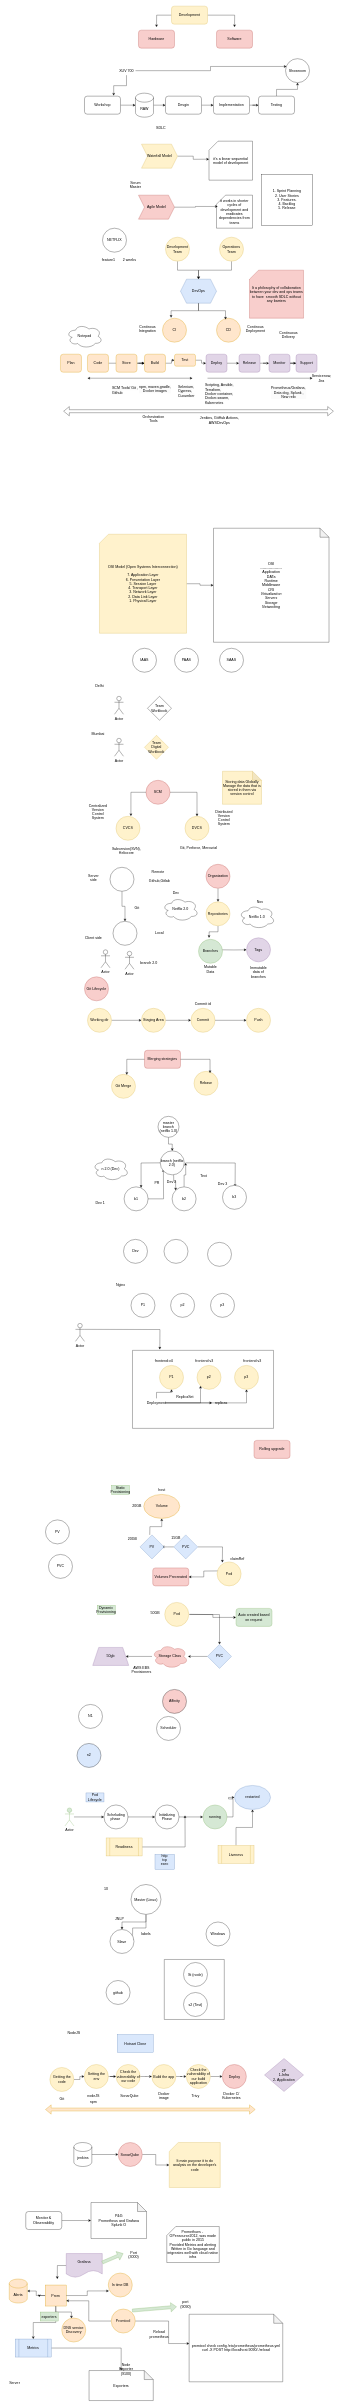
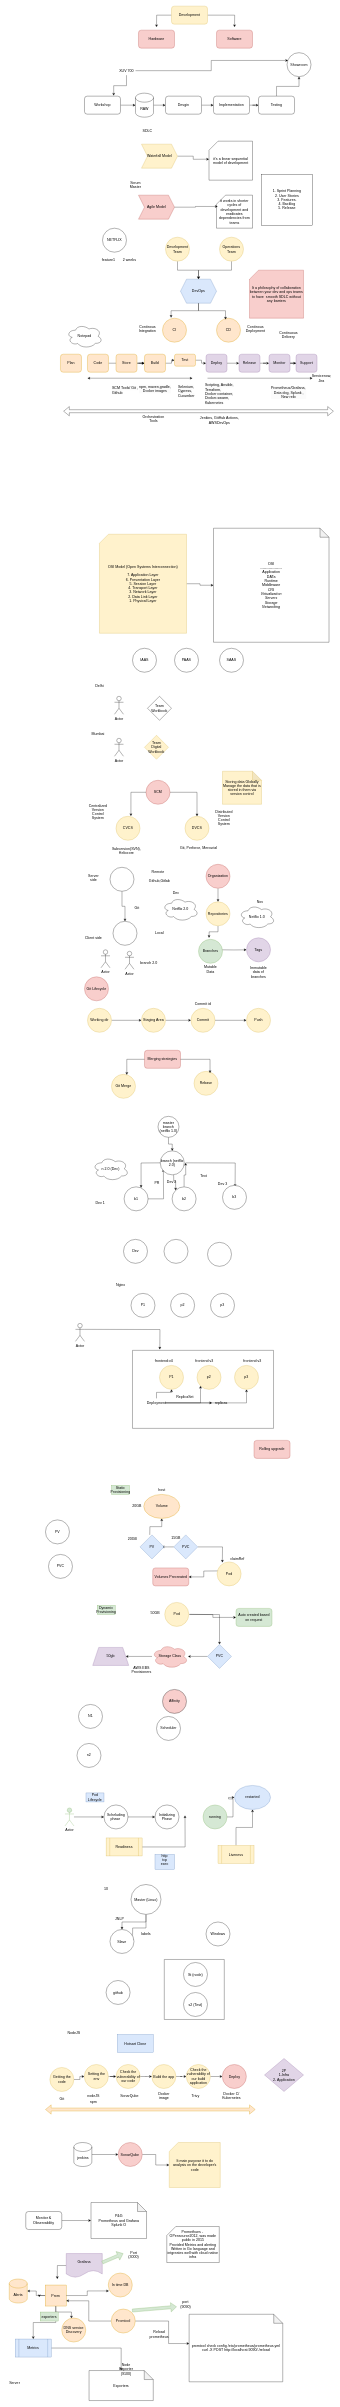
(297, 71) -> (299, 65)
(161, 128) -> (147, 131)
(89, 1755) -> (89, 1755)
(199, 1817) -> none
